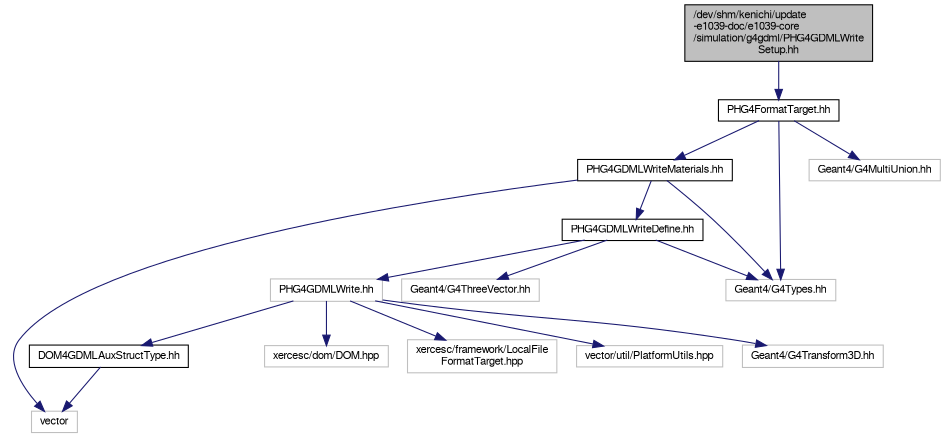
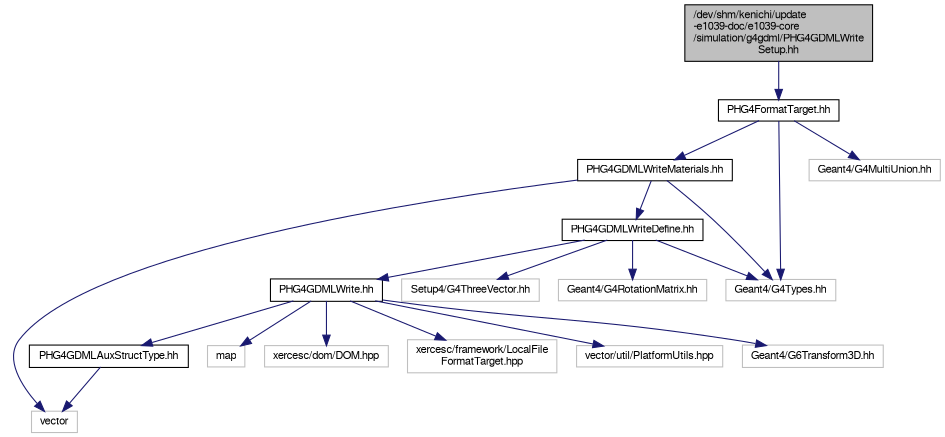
(326, 290) -> (326, 290)
(470, 290) -> (470, 290)
none -> (633, 290)
(109, 356) -> (109, 356)
none -> (226, 356)
(813, 356) -> (813, 356)
